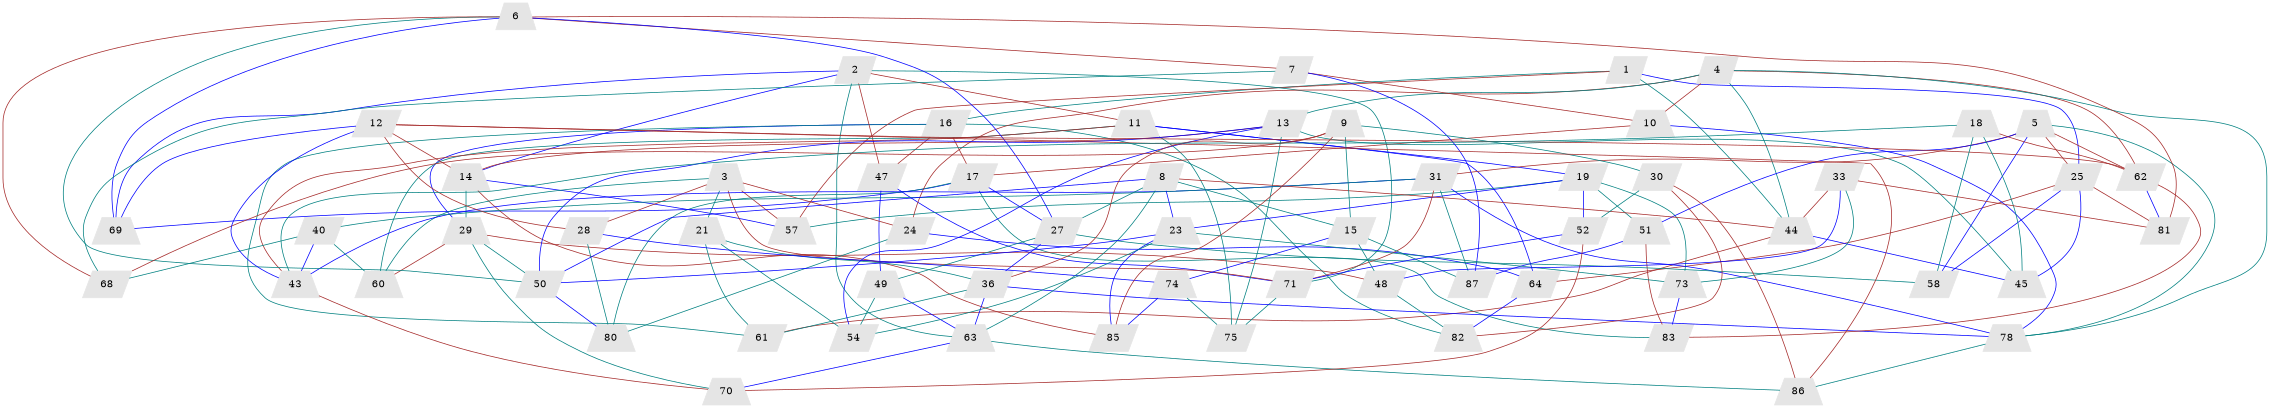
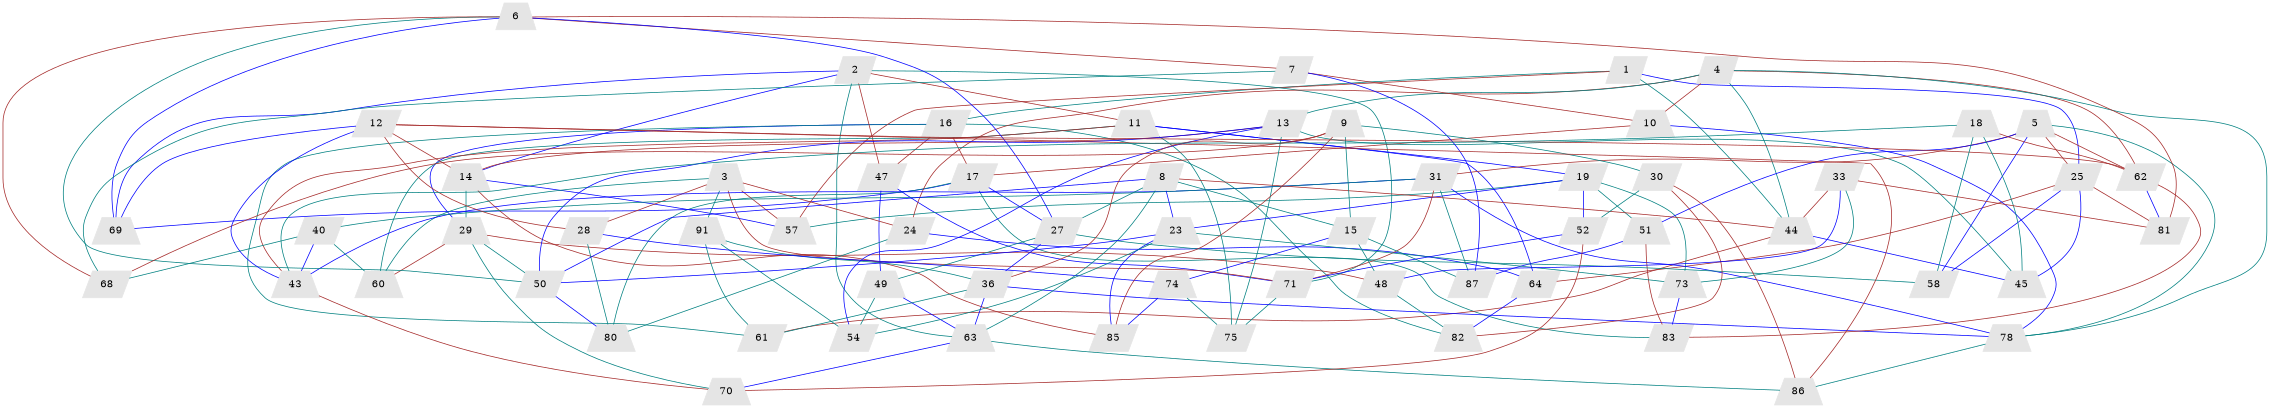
(703, 231) -> (703, 231)
